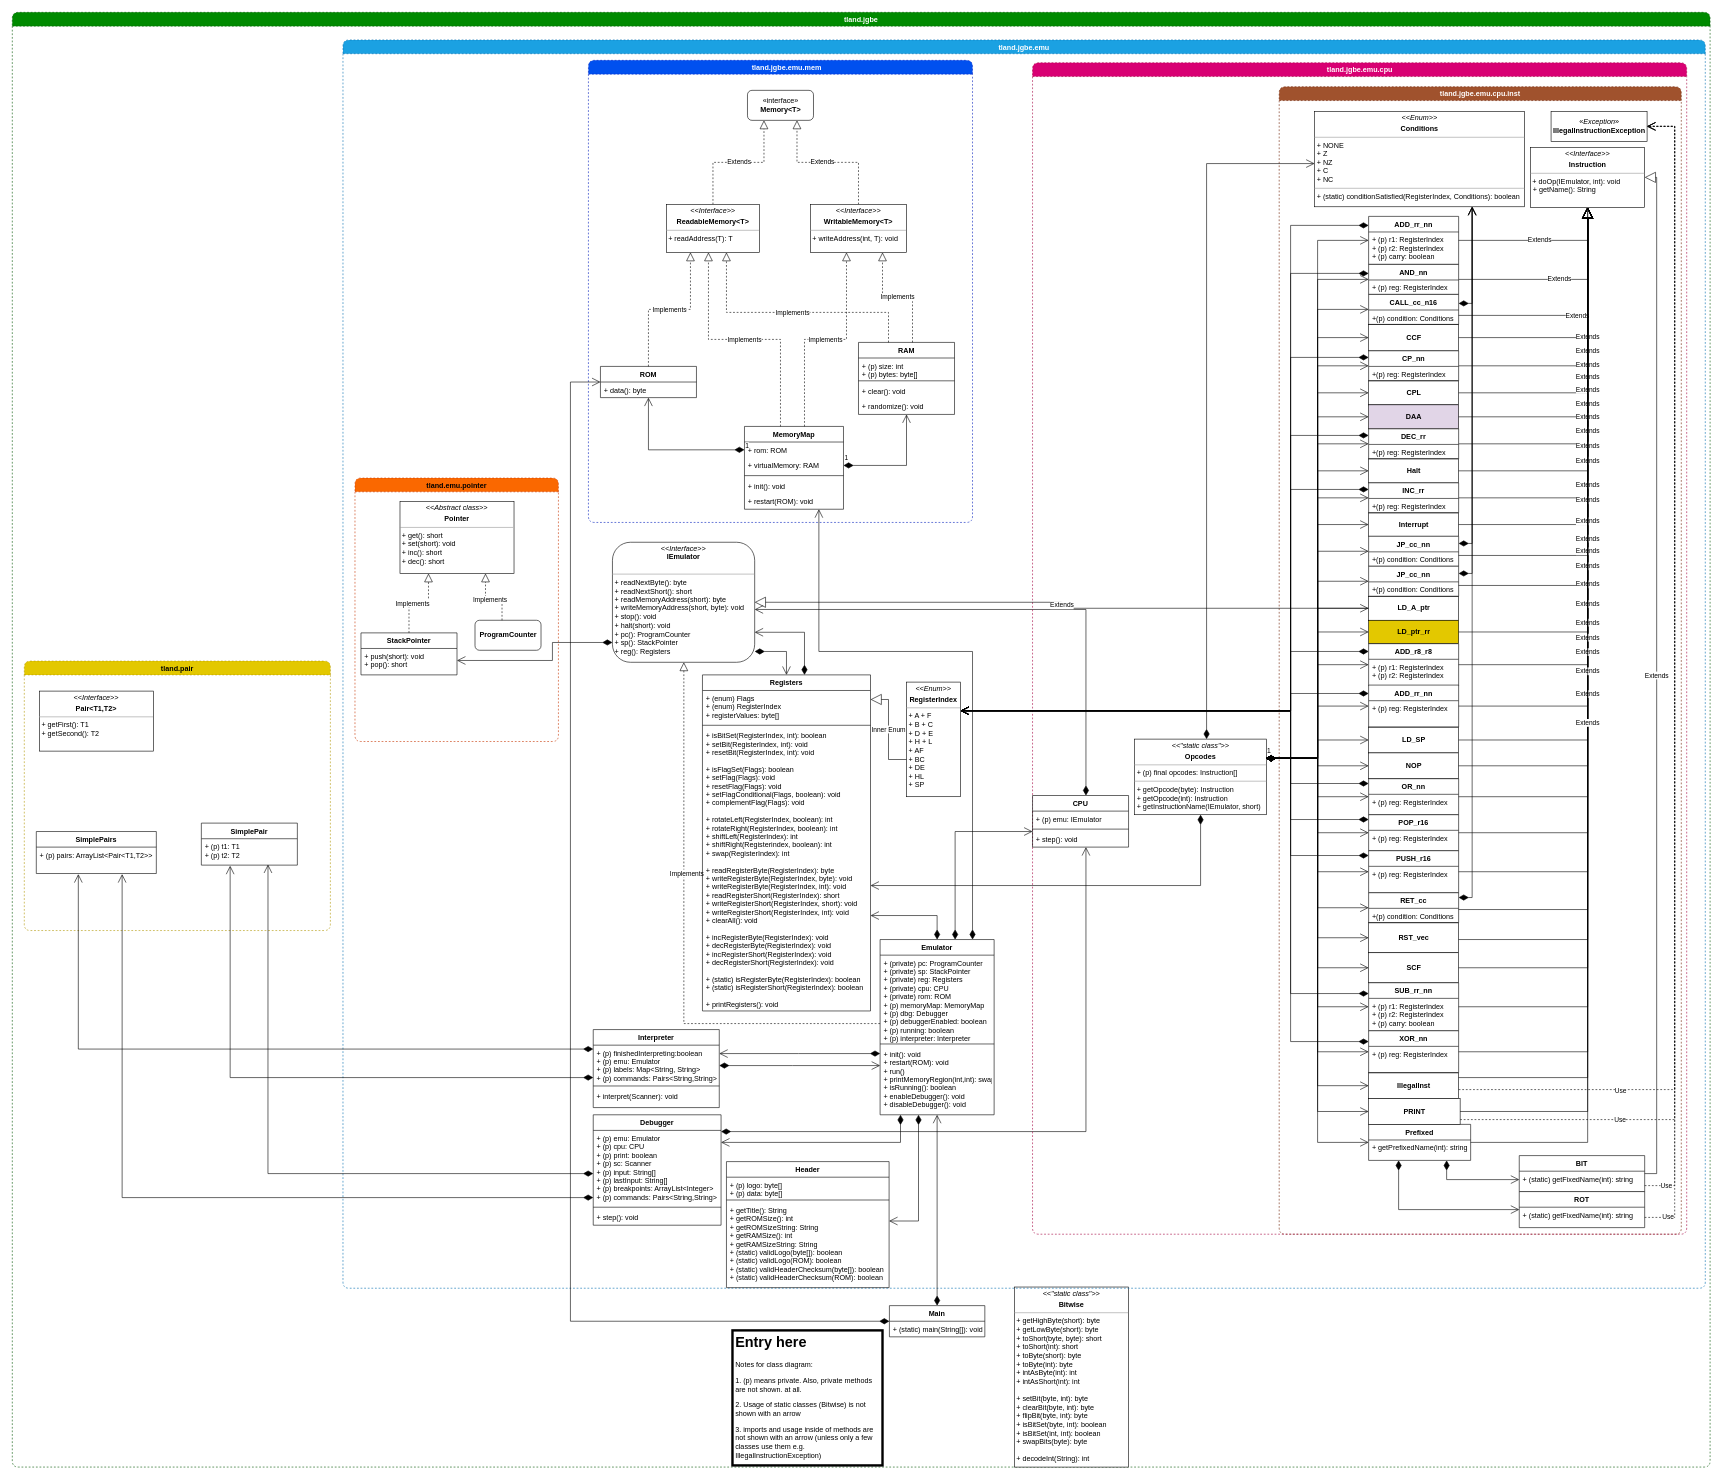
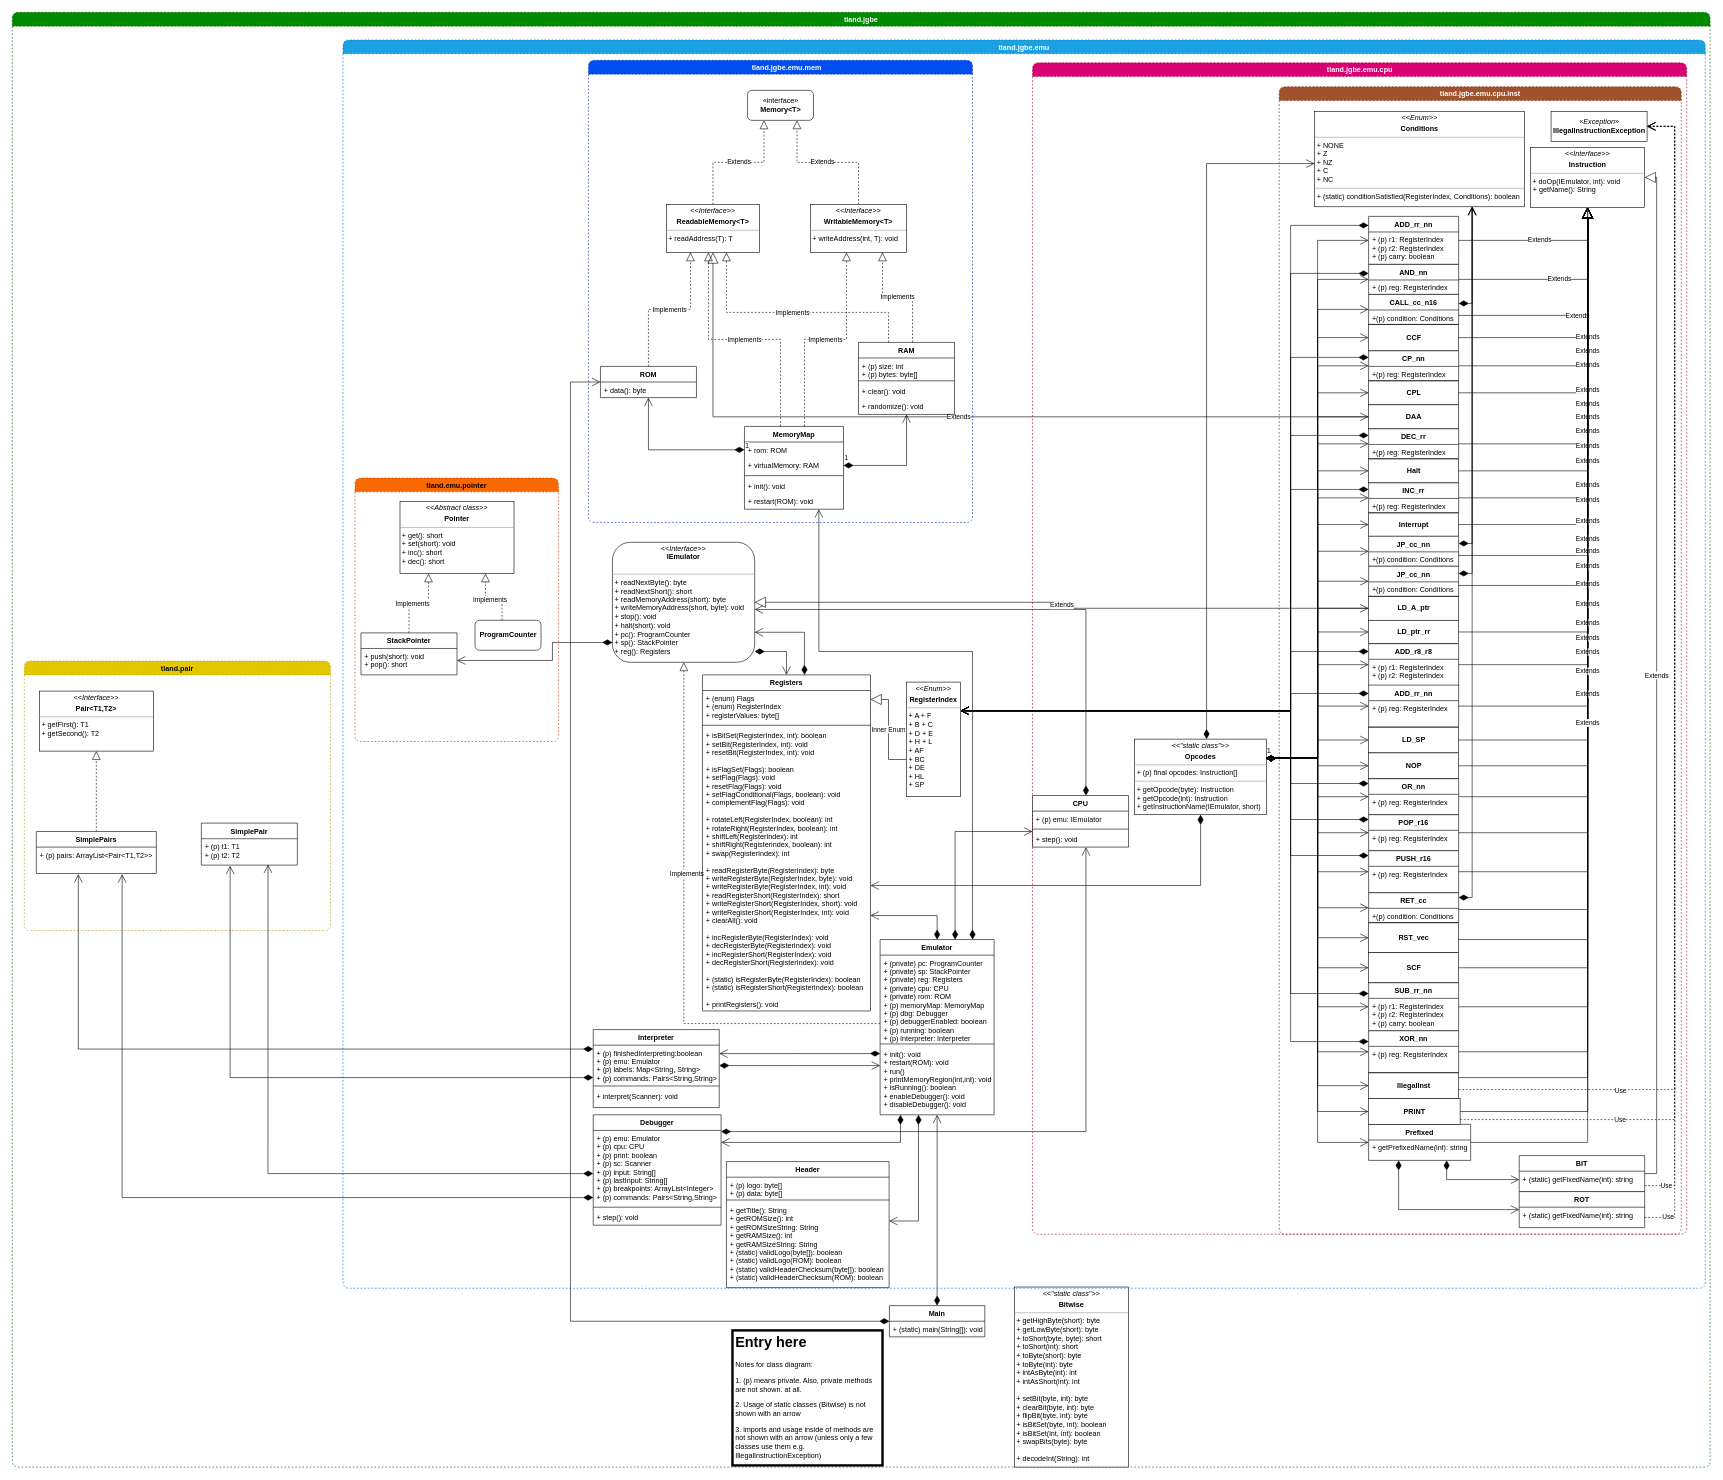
(1413, 417) -> (1413, 417)
(1517, 417) -> (1013, 417)
(1413, 632) -> (1413, 632)
none -> (96, 796)
(906, 1054) -> (906, 1054)
